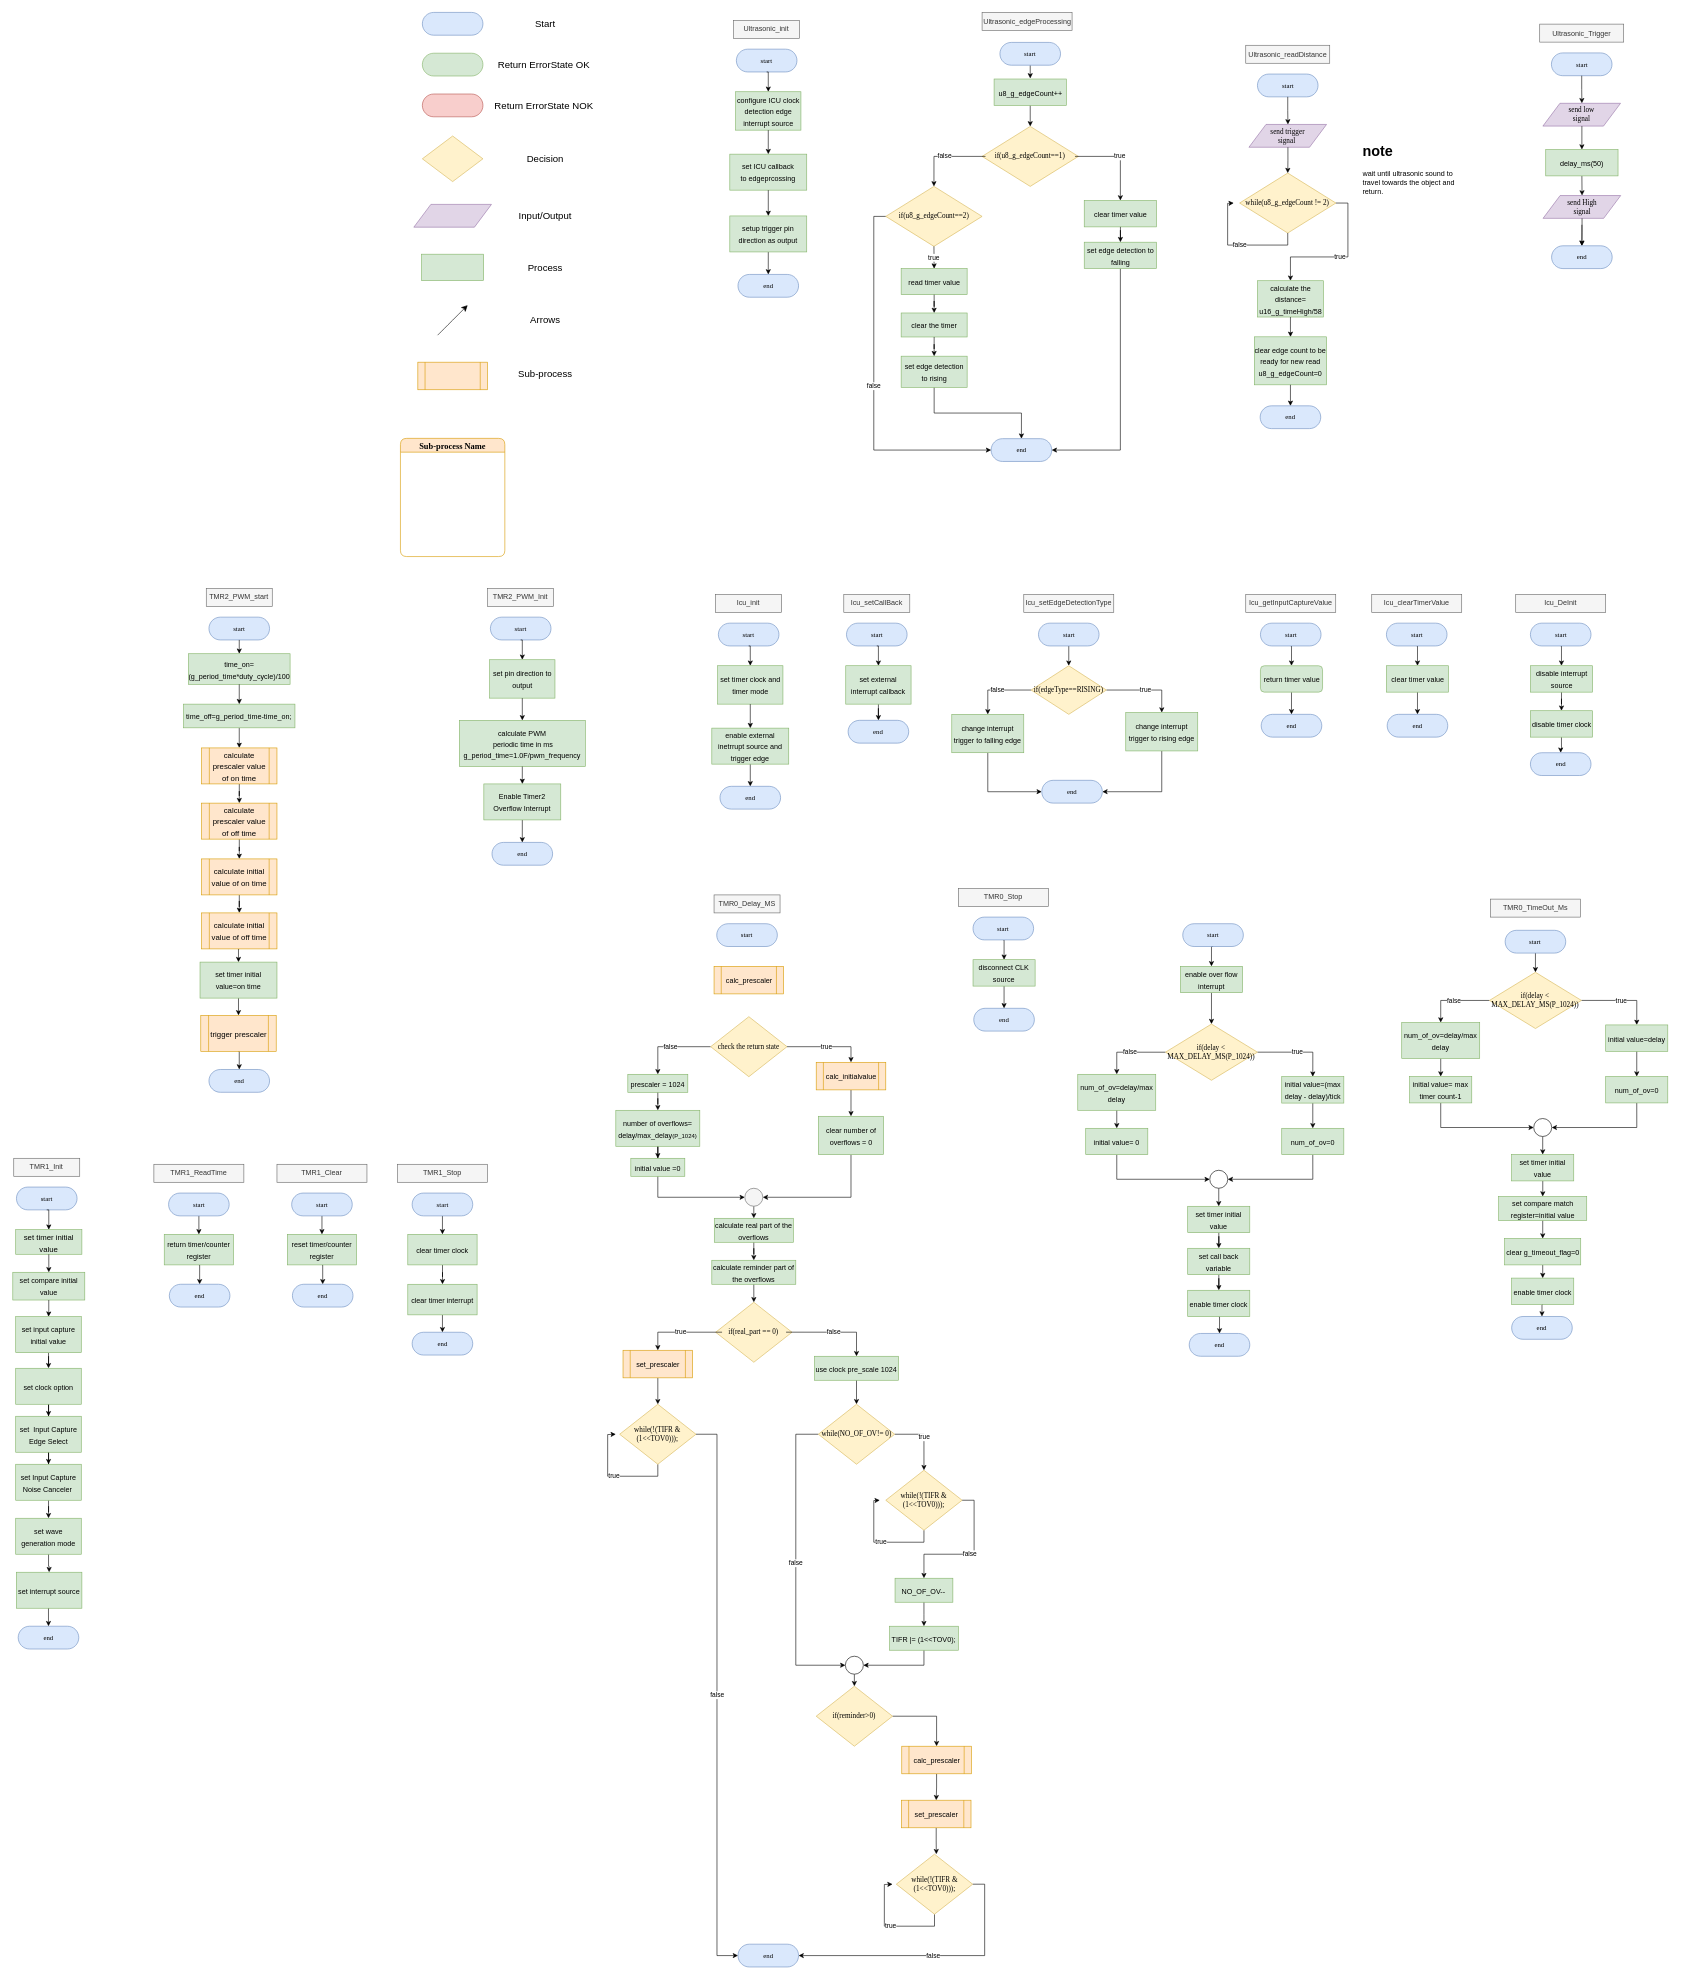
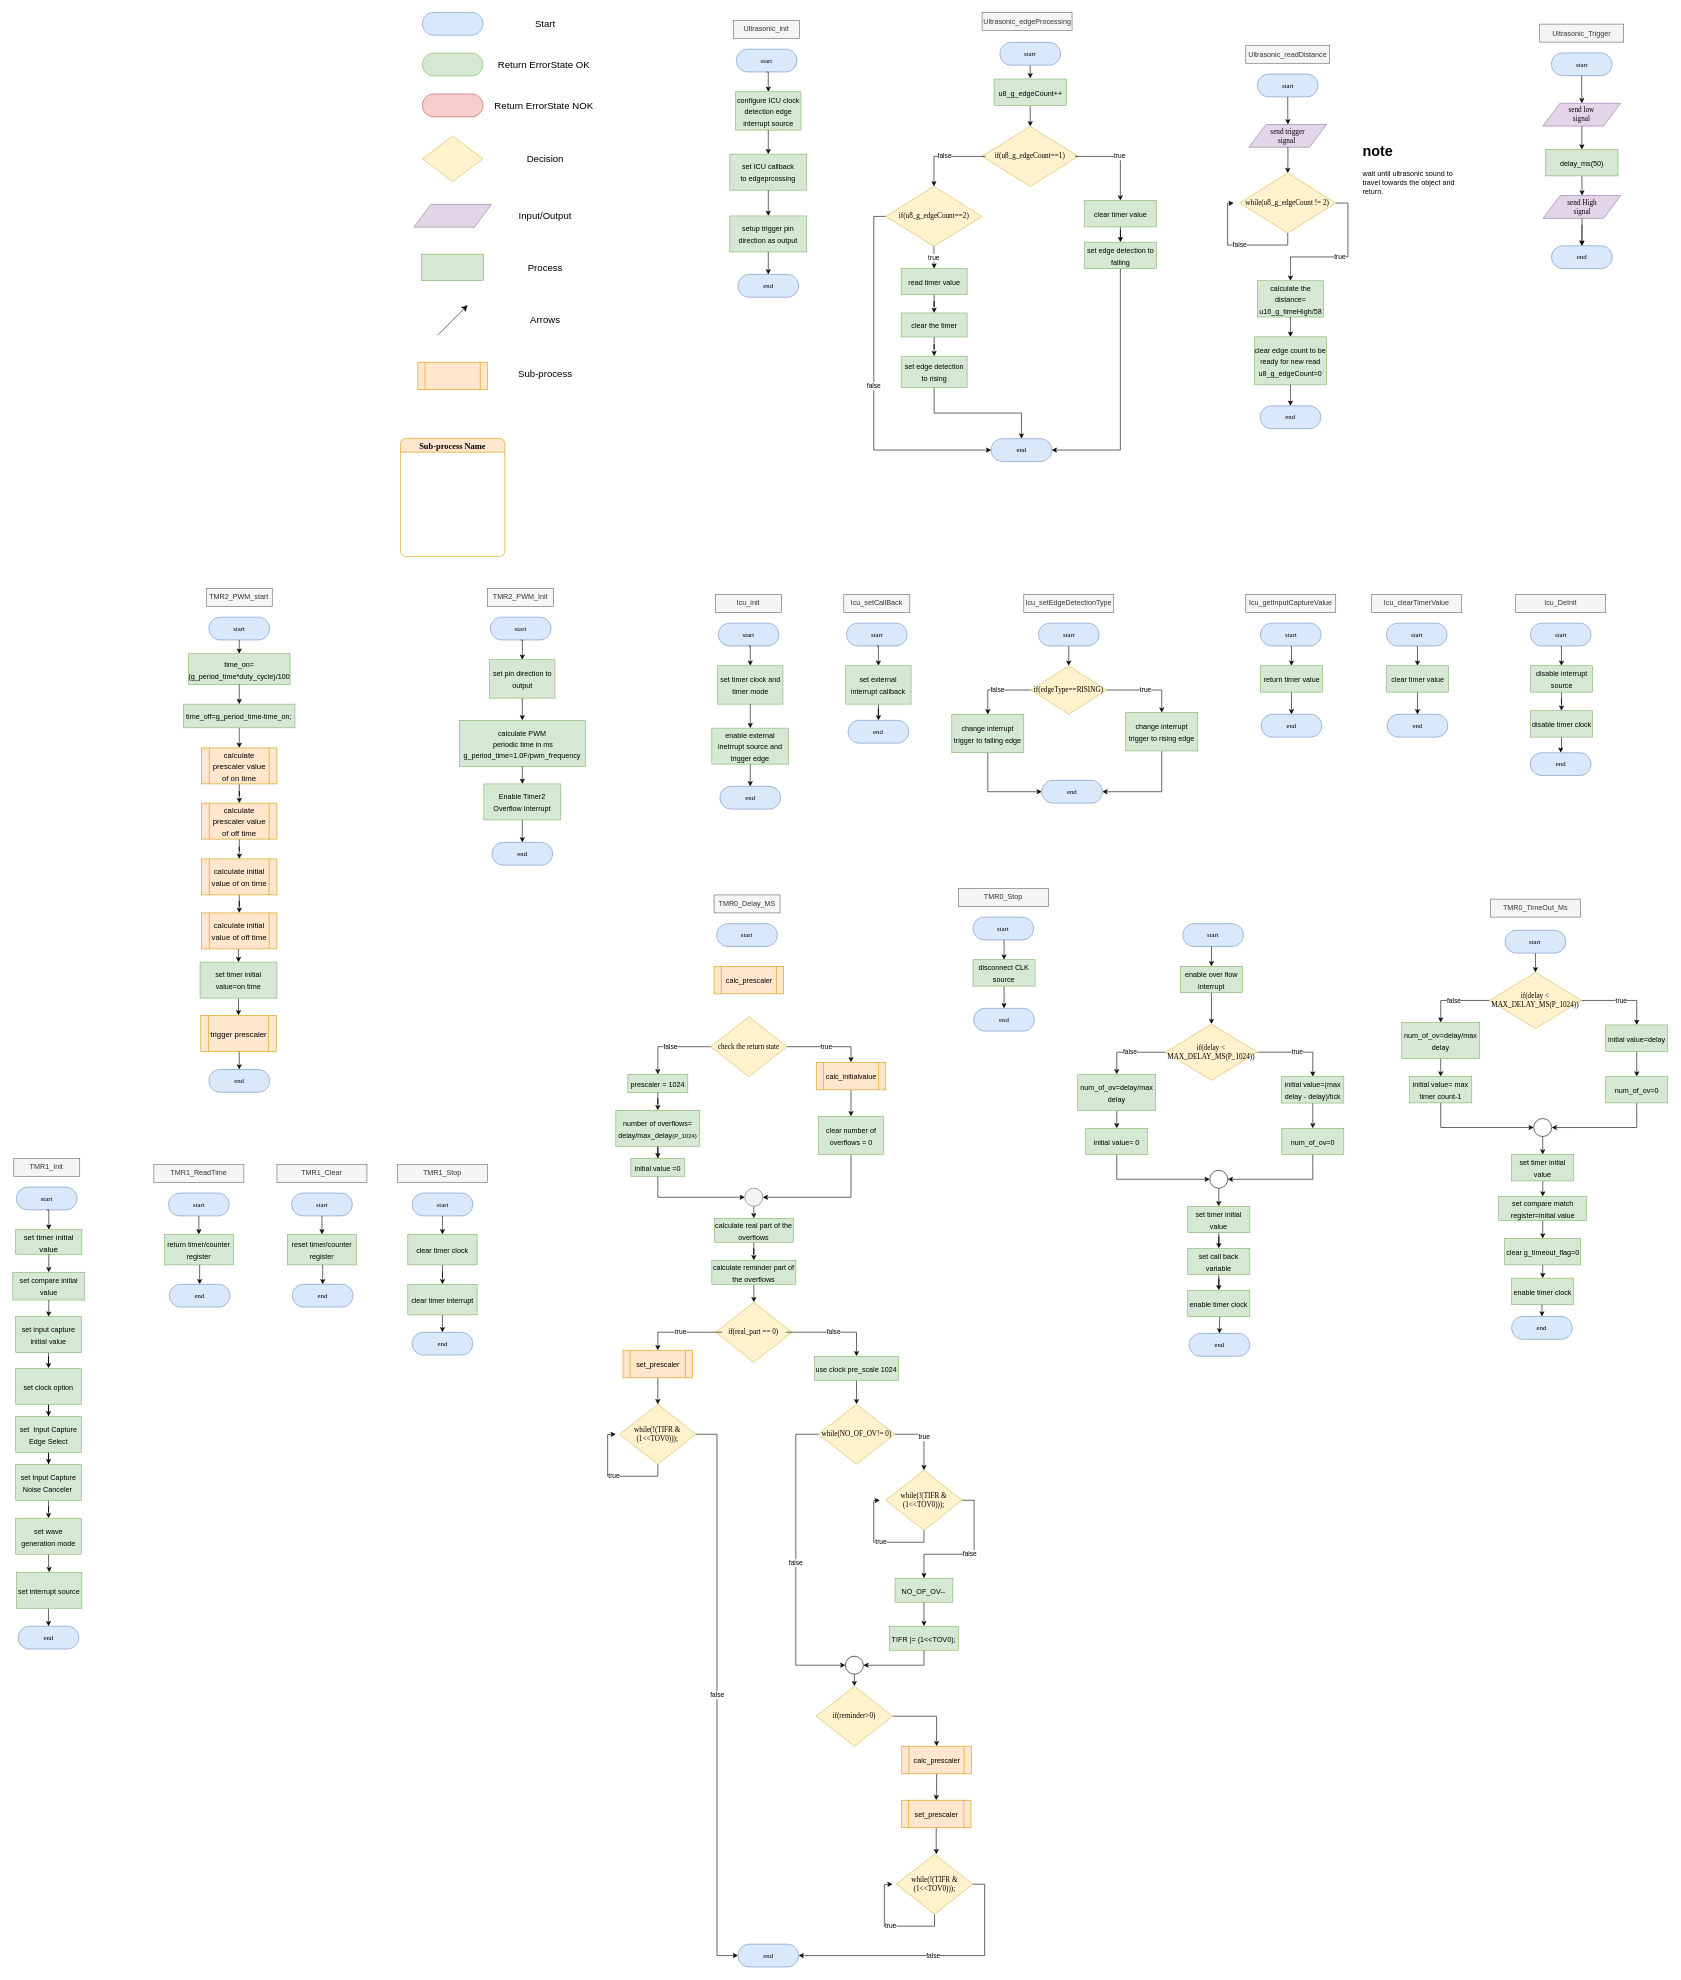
(1292, 679) -> (1292, 679)
